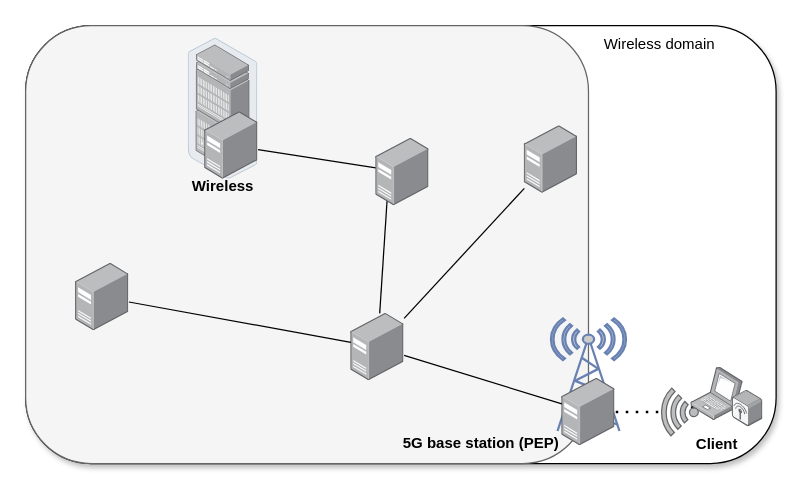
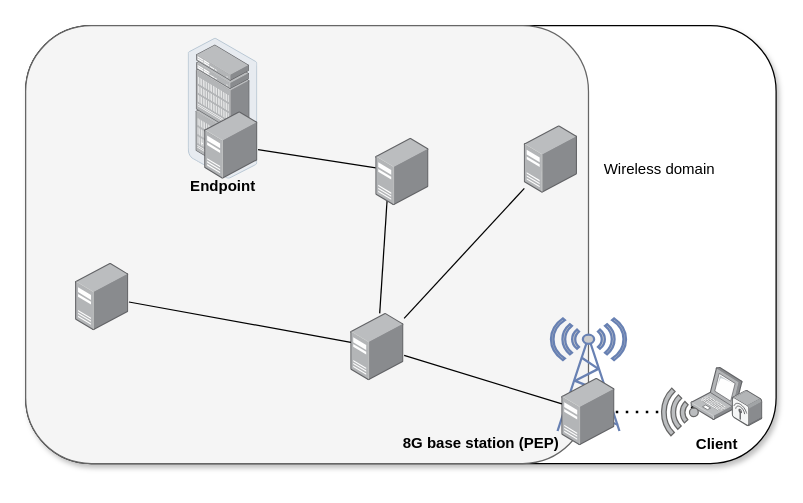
(660, 44) -> (660, 169)
(223, 187) -> (223, 187)
(484, 443) -> (484, 443)
